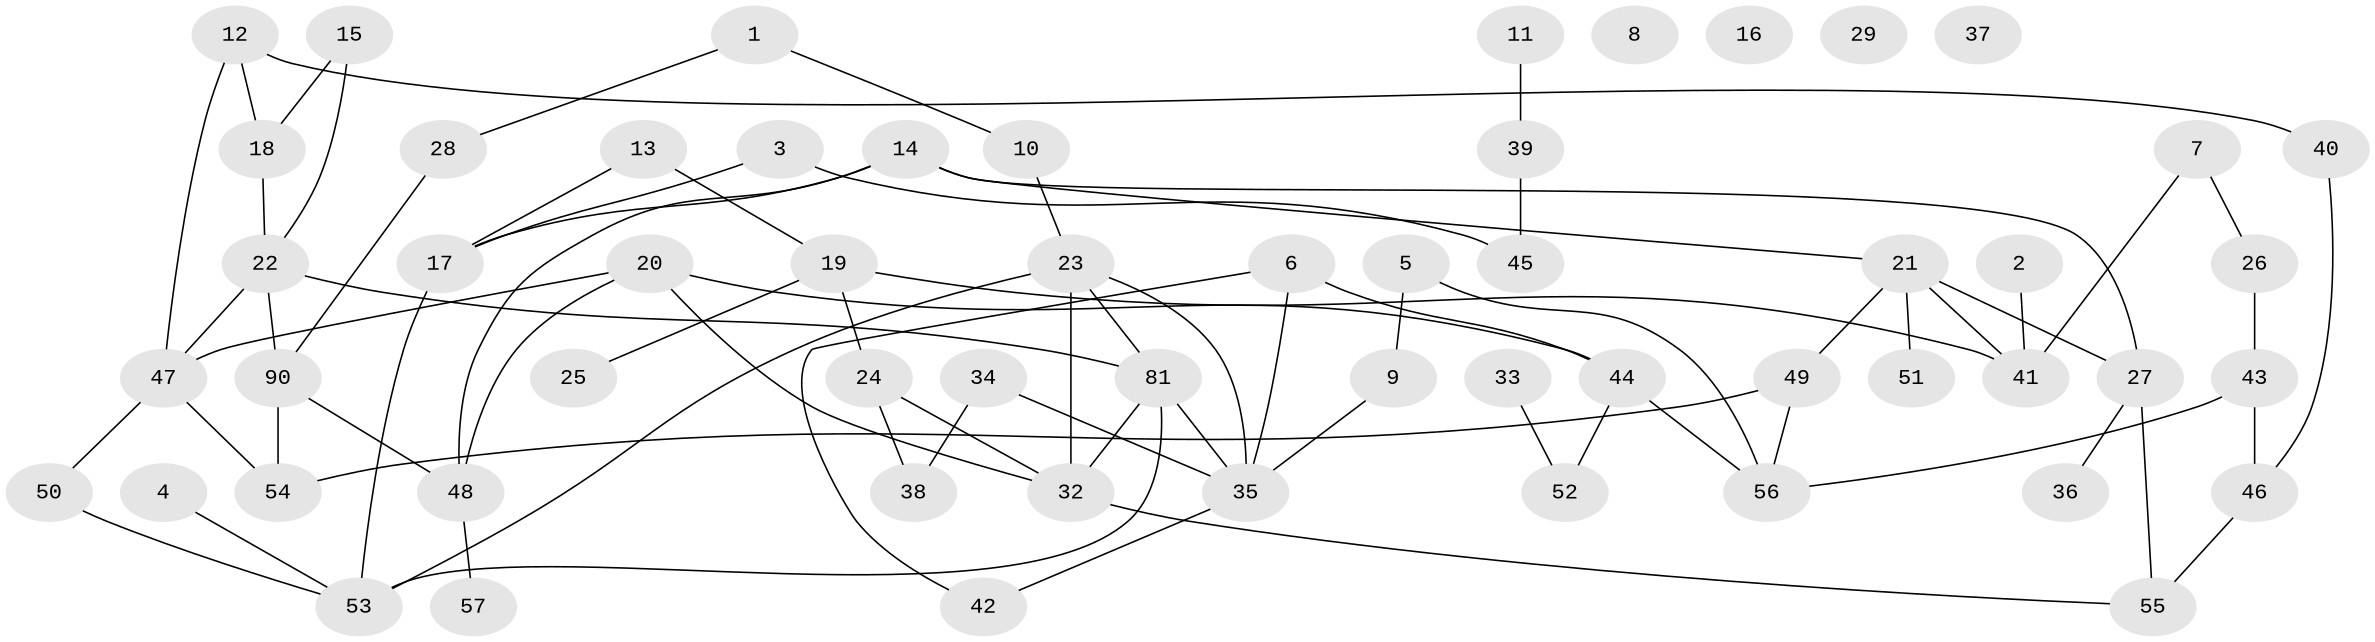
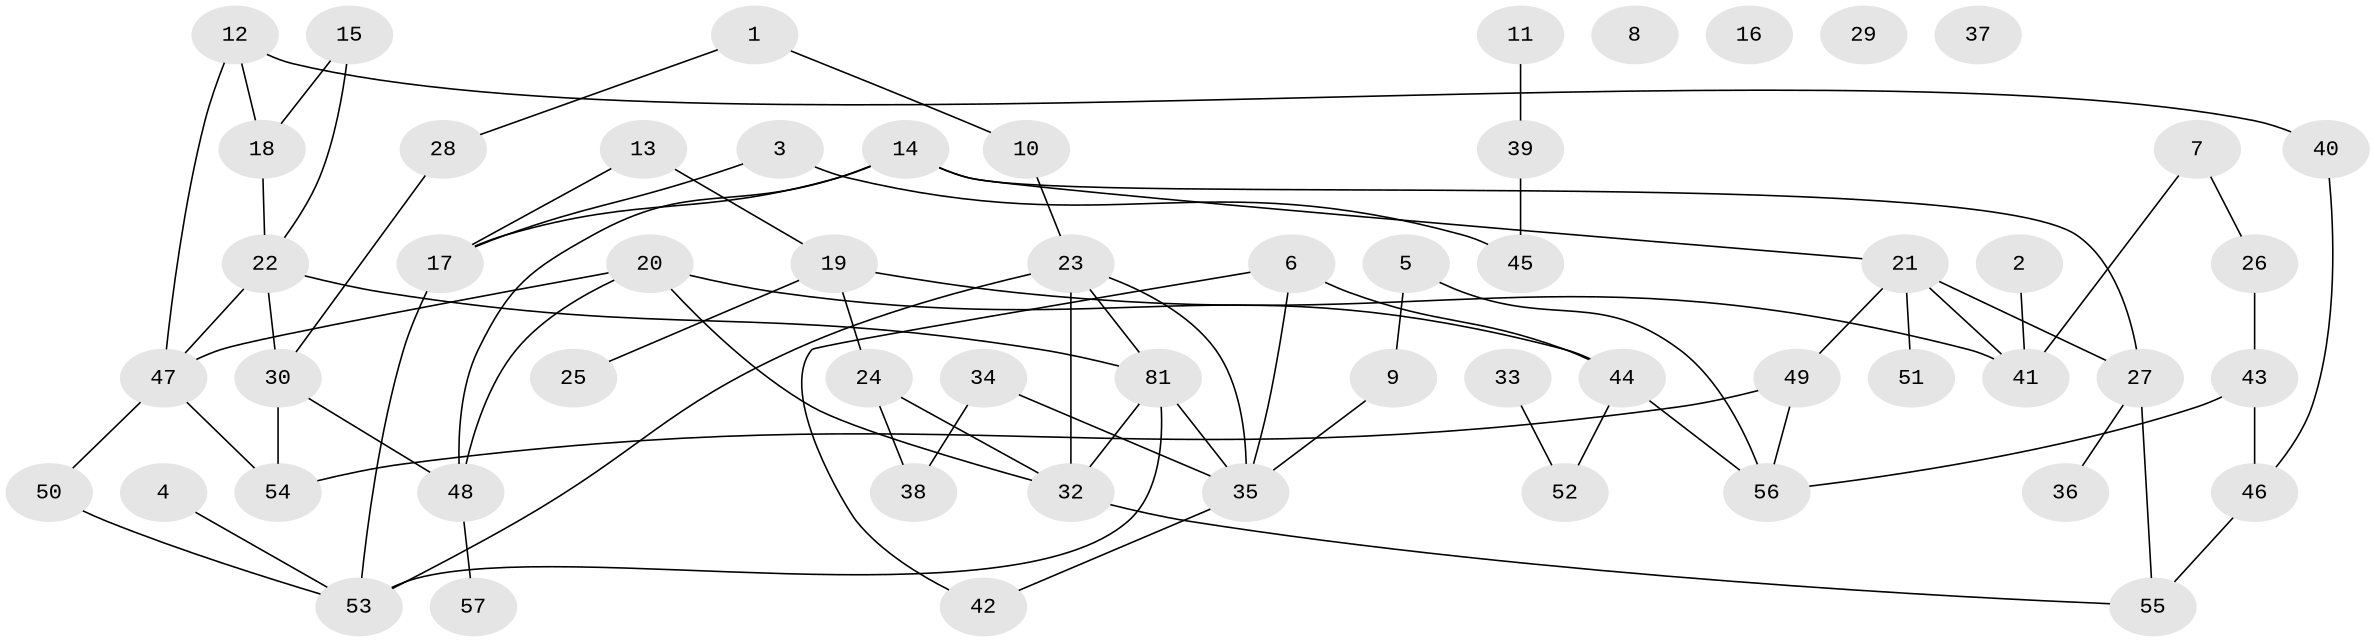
(278, 378) -> (278, 378)
